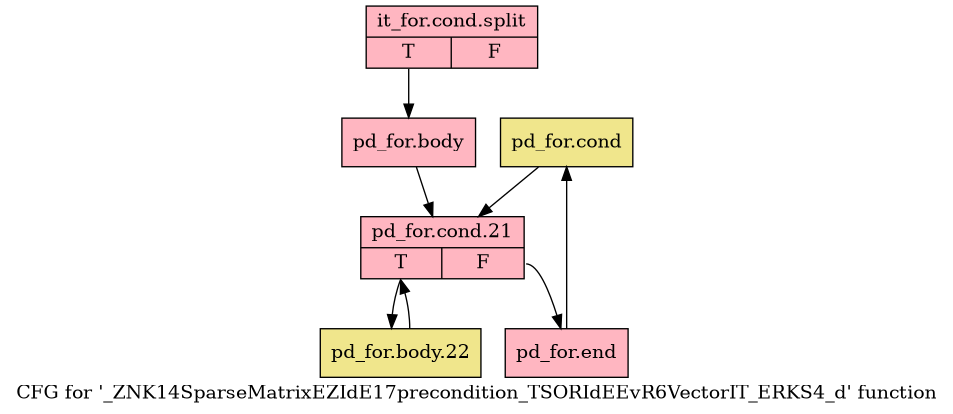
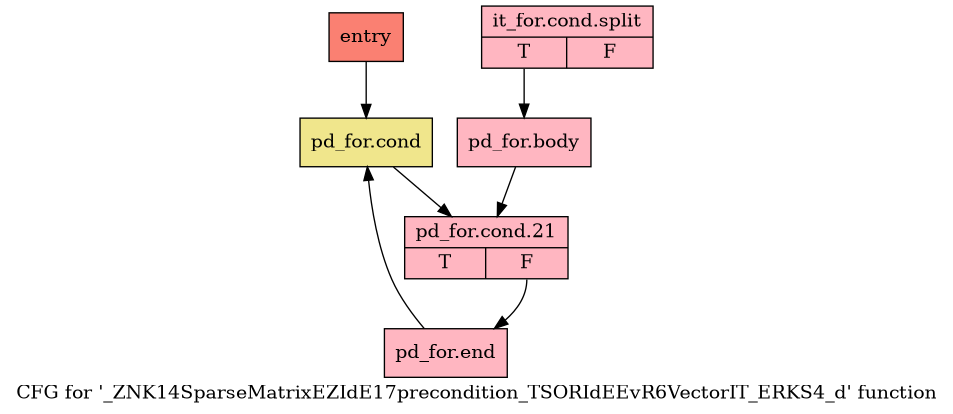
none -> (366, 37)
(401, 353) -> none
